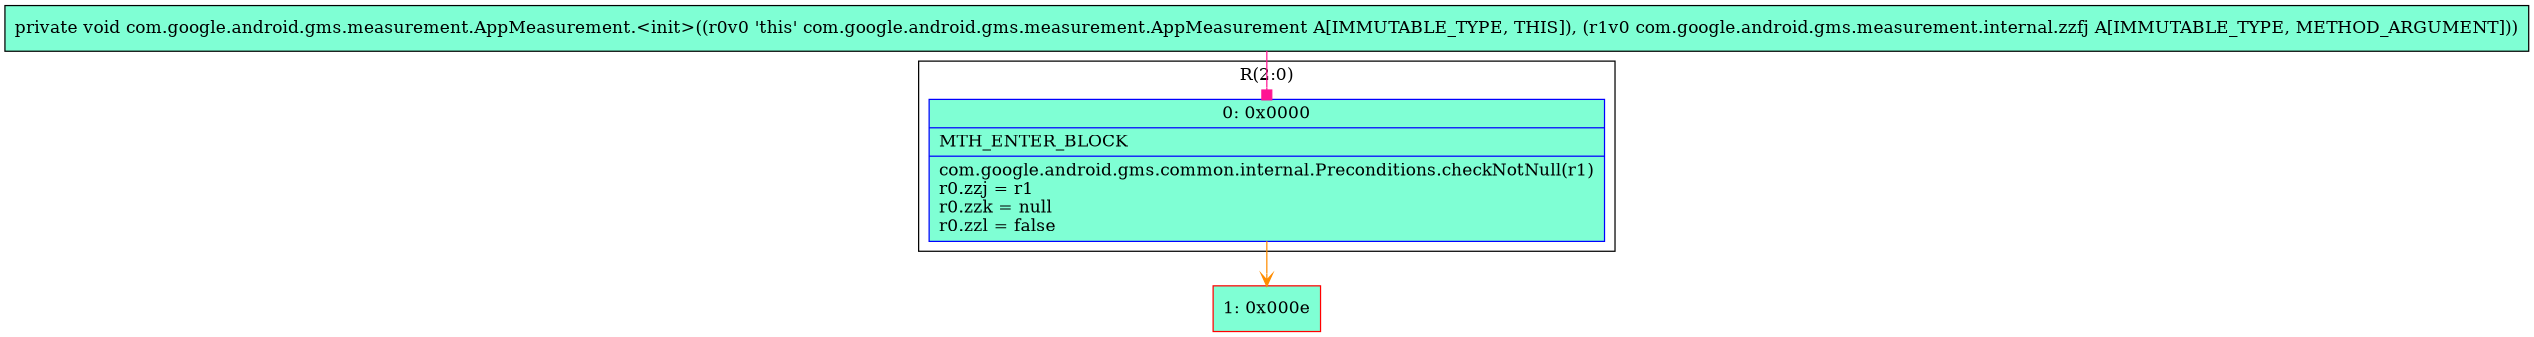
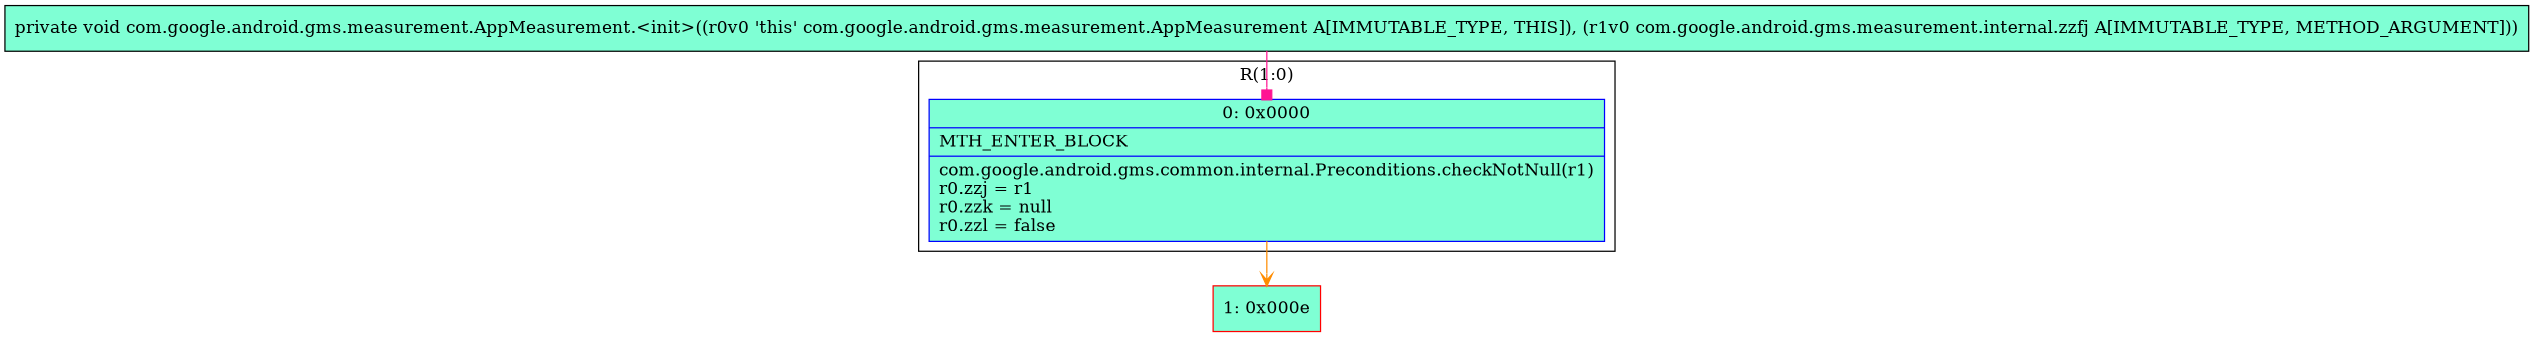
(1267, 75) -> (1267, 75)
